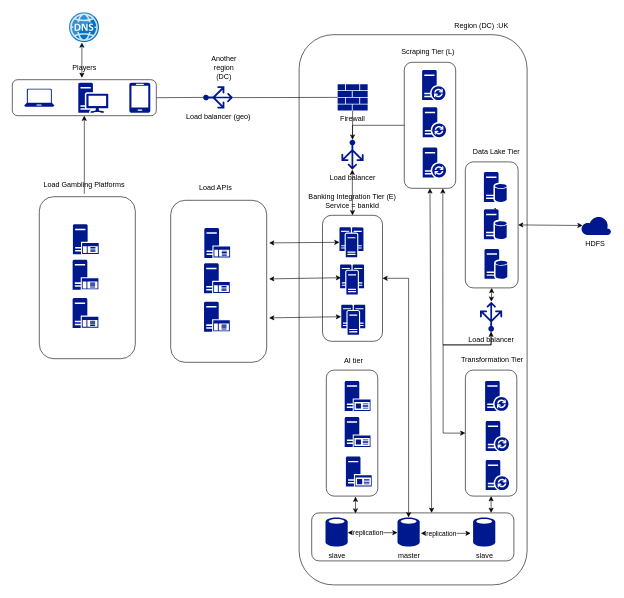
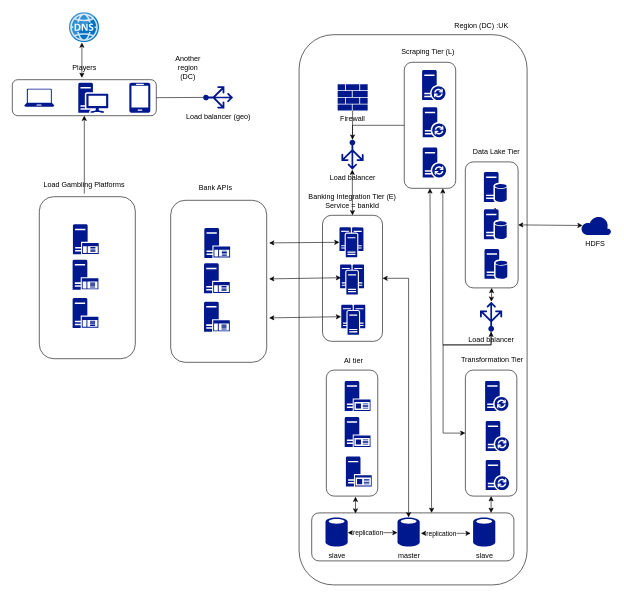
(224, 68) -> (188, 68)
(285, 97) -> none
(216, 188) -> (216, 188)
